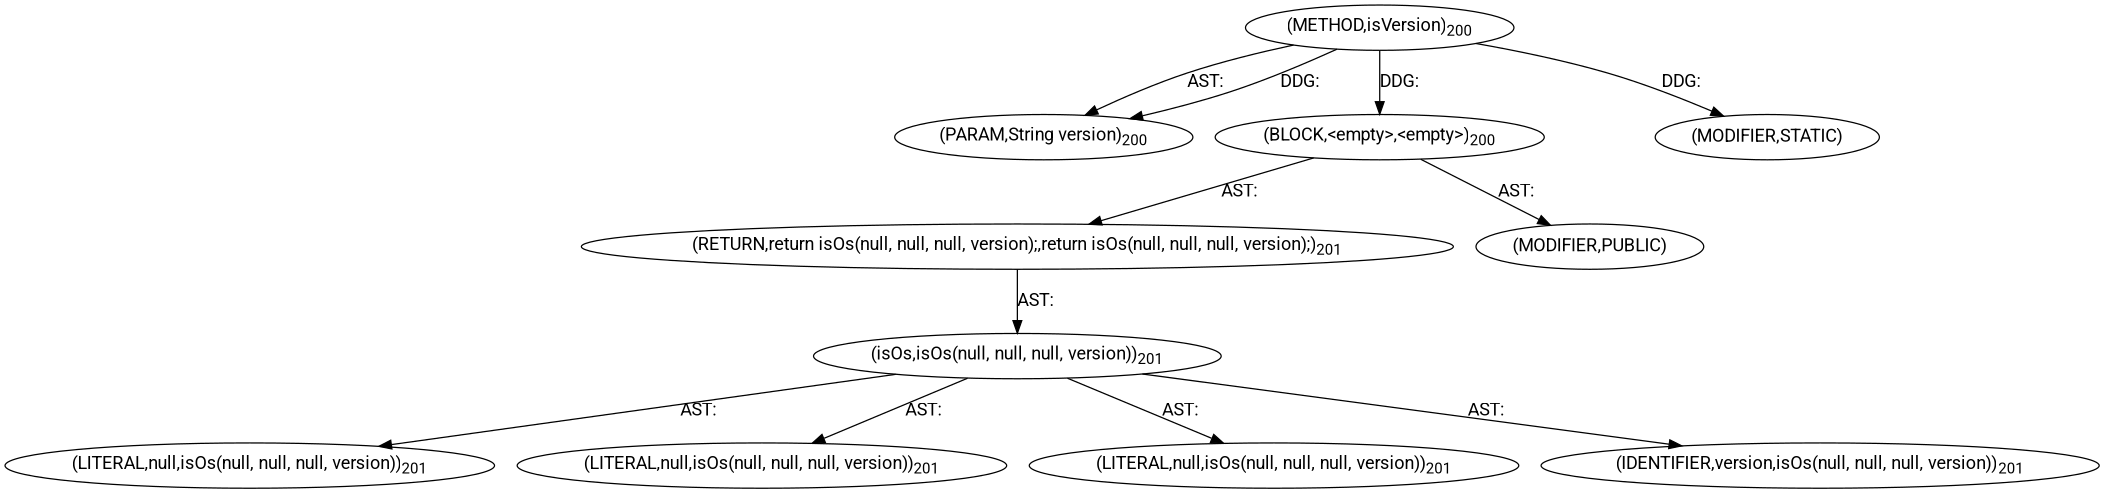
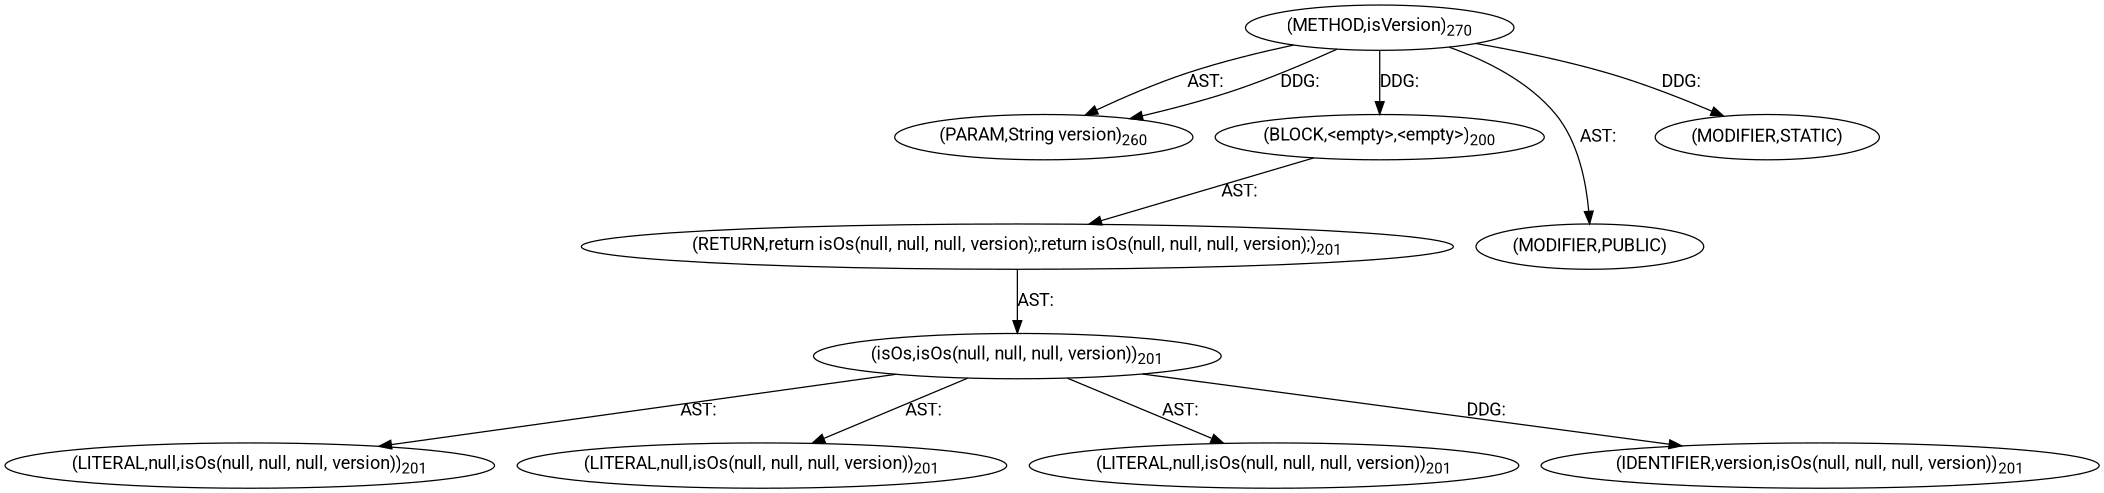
(1460, 26) -> (1460, 26)
(1135, 135) -> (1135, 135)
(1480, 189) -> (1548, 106)
(1489, 411) -> (1489, 411)
